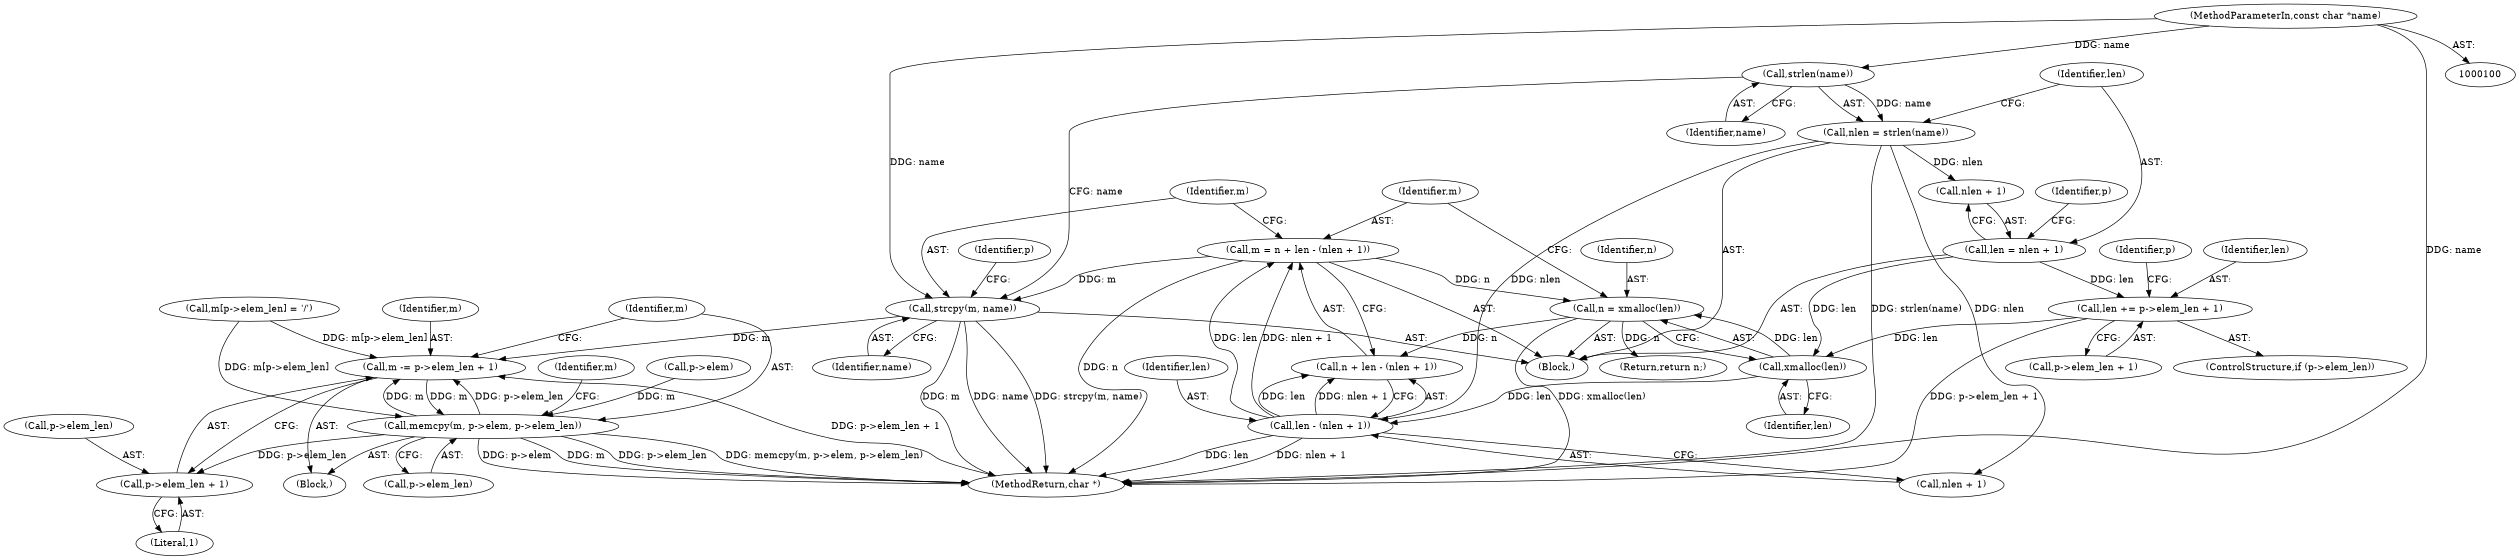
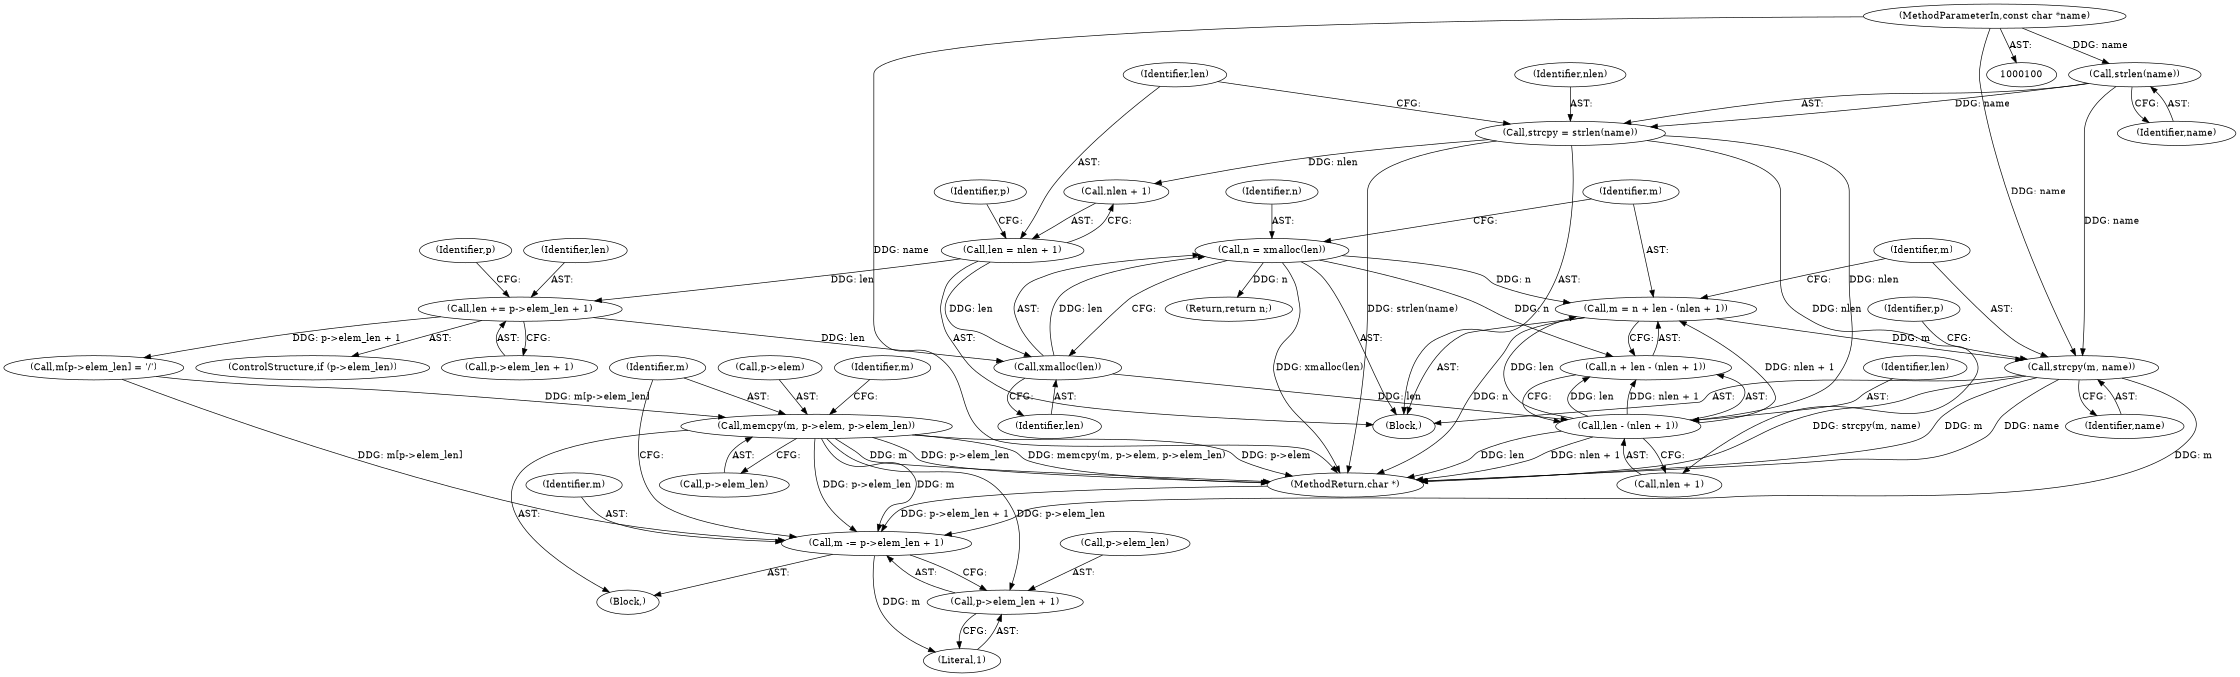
none -> (1570, 75)
(1886, 133) -> (1570, 133)
(1096, 192) -> (2112, 221)
(1467, 287) -> (1455, 269)
(428, 397) -> (882, 614)
(657, 397) -> (809, 397)
(1641, 478) -> (295, 333)
